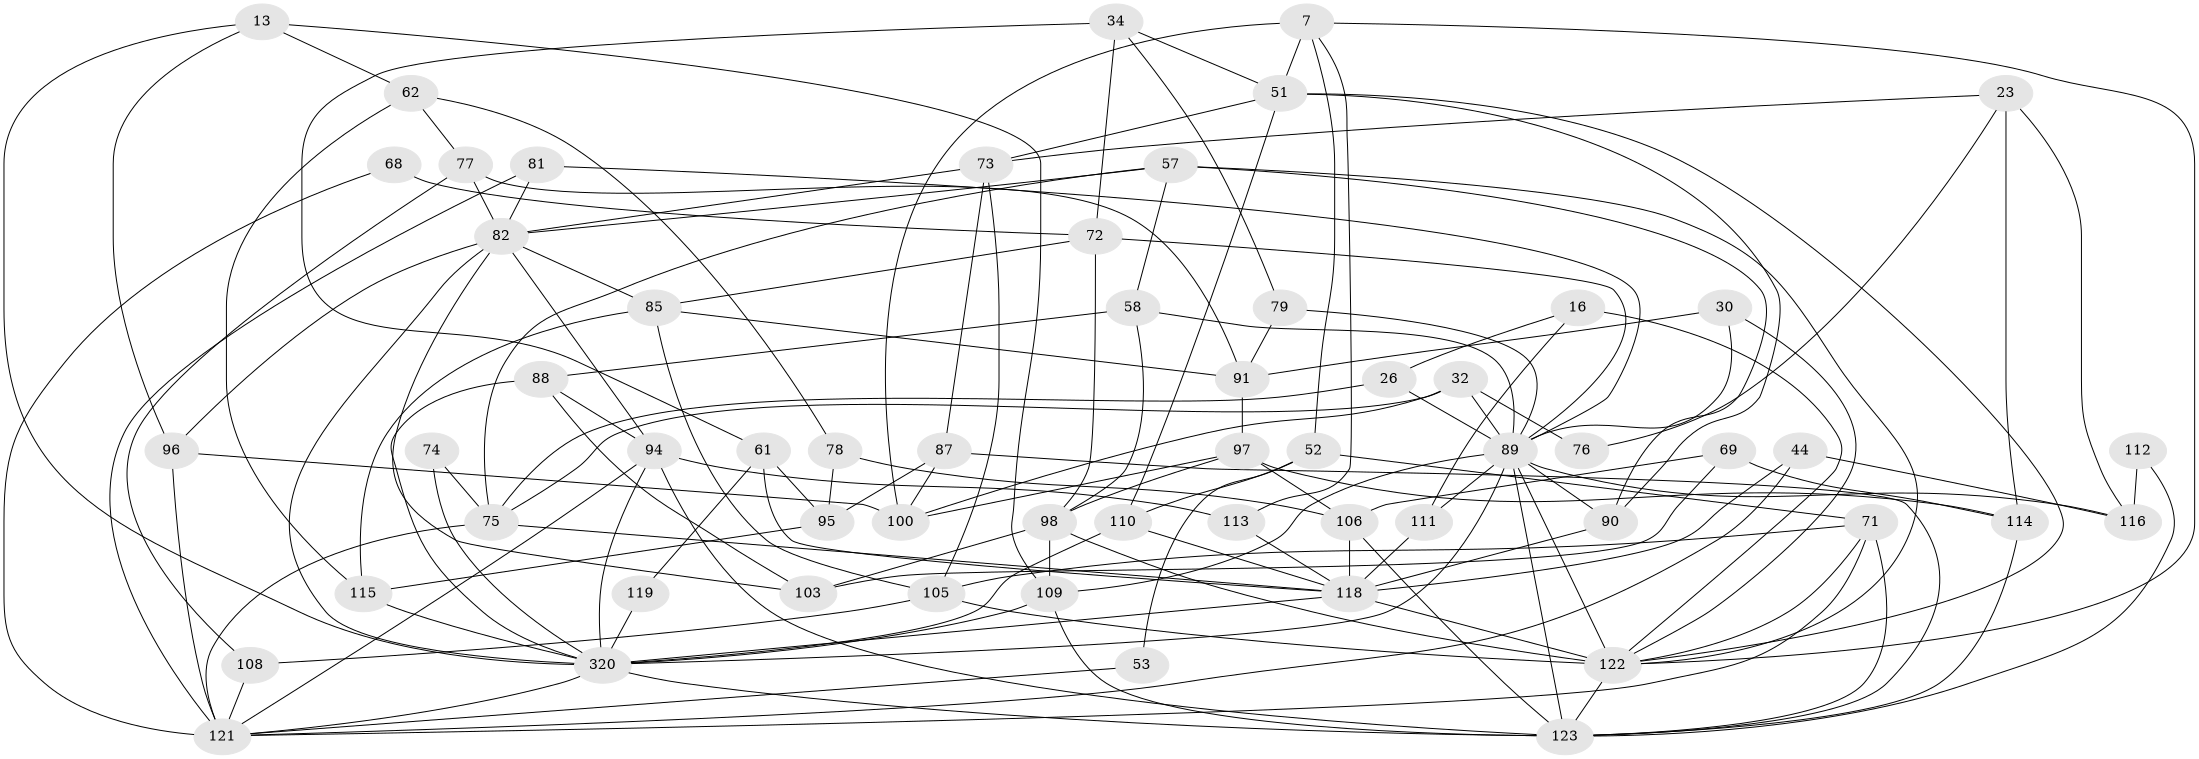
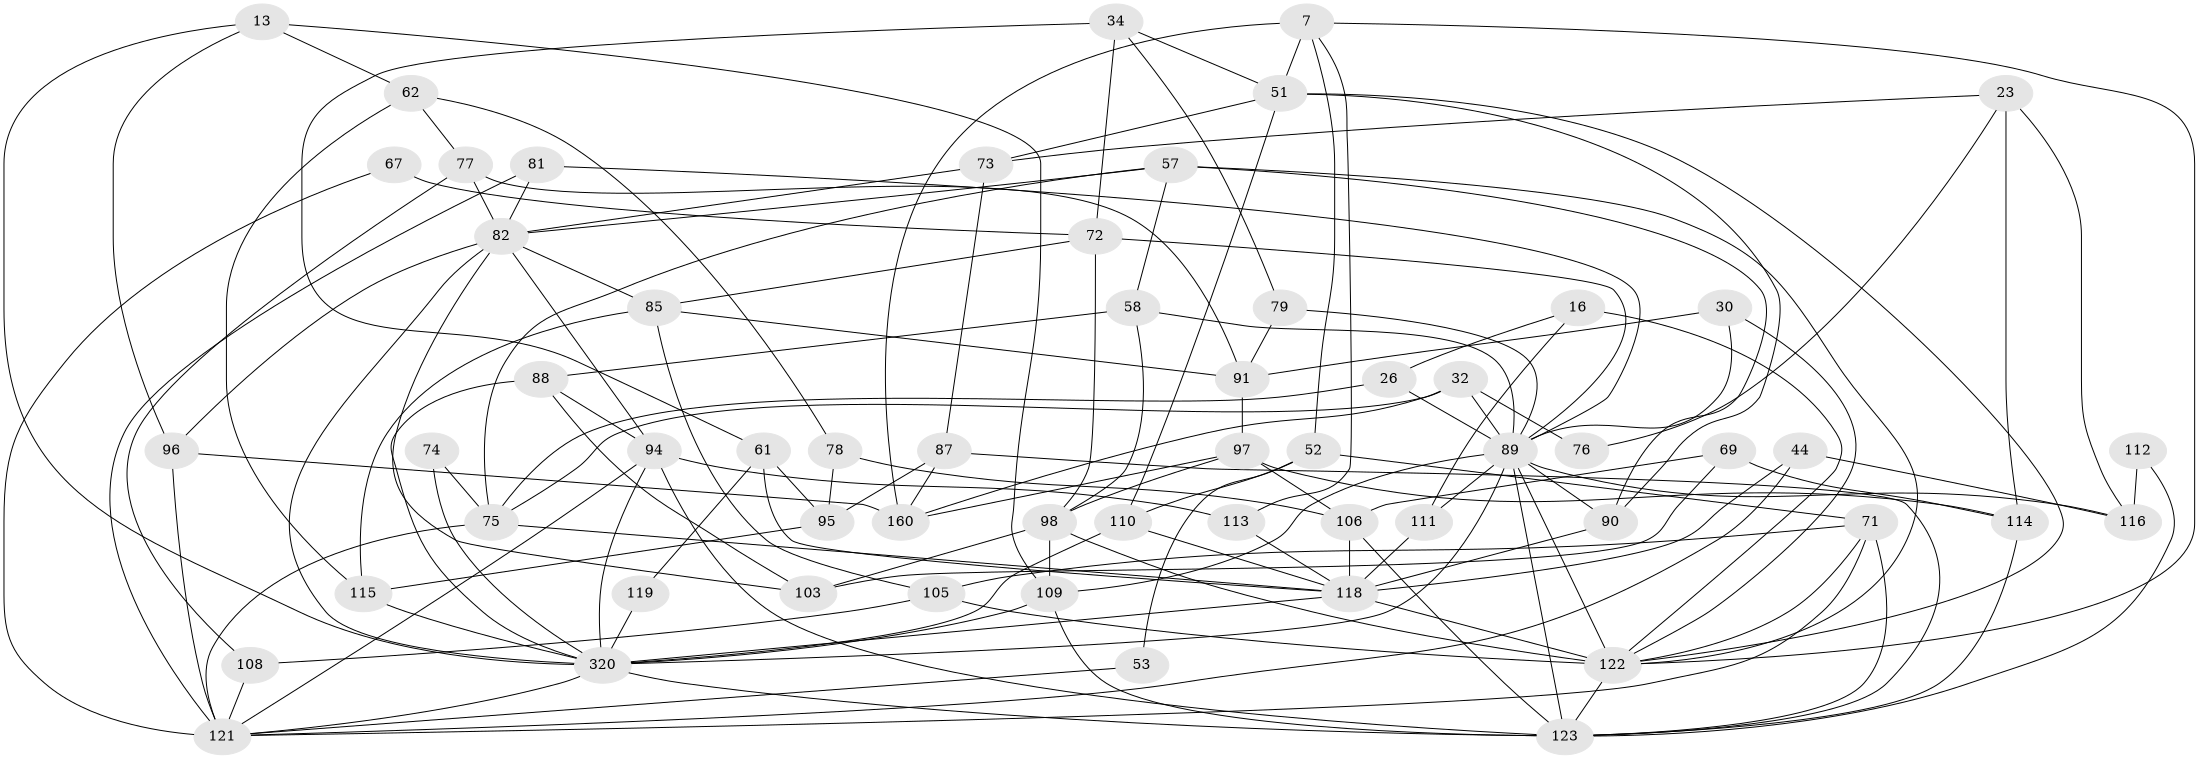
(394, 165) -> (394, 165)
(999, 384) -> none
(901, 522) -> (901, 522)
